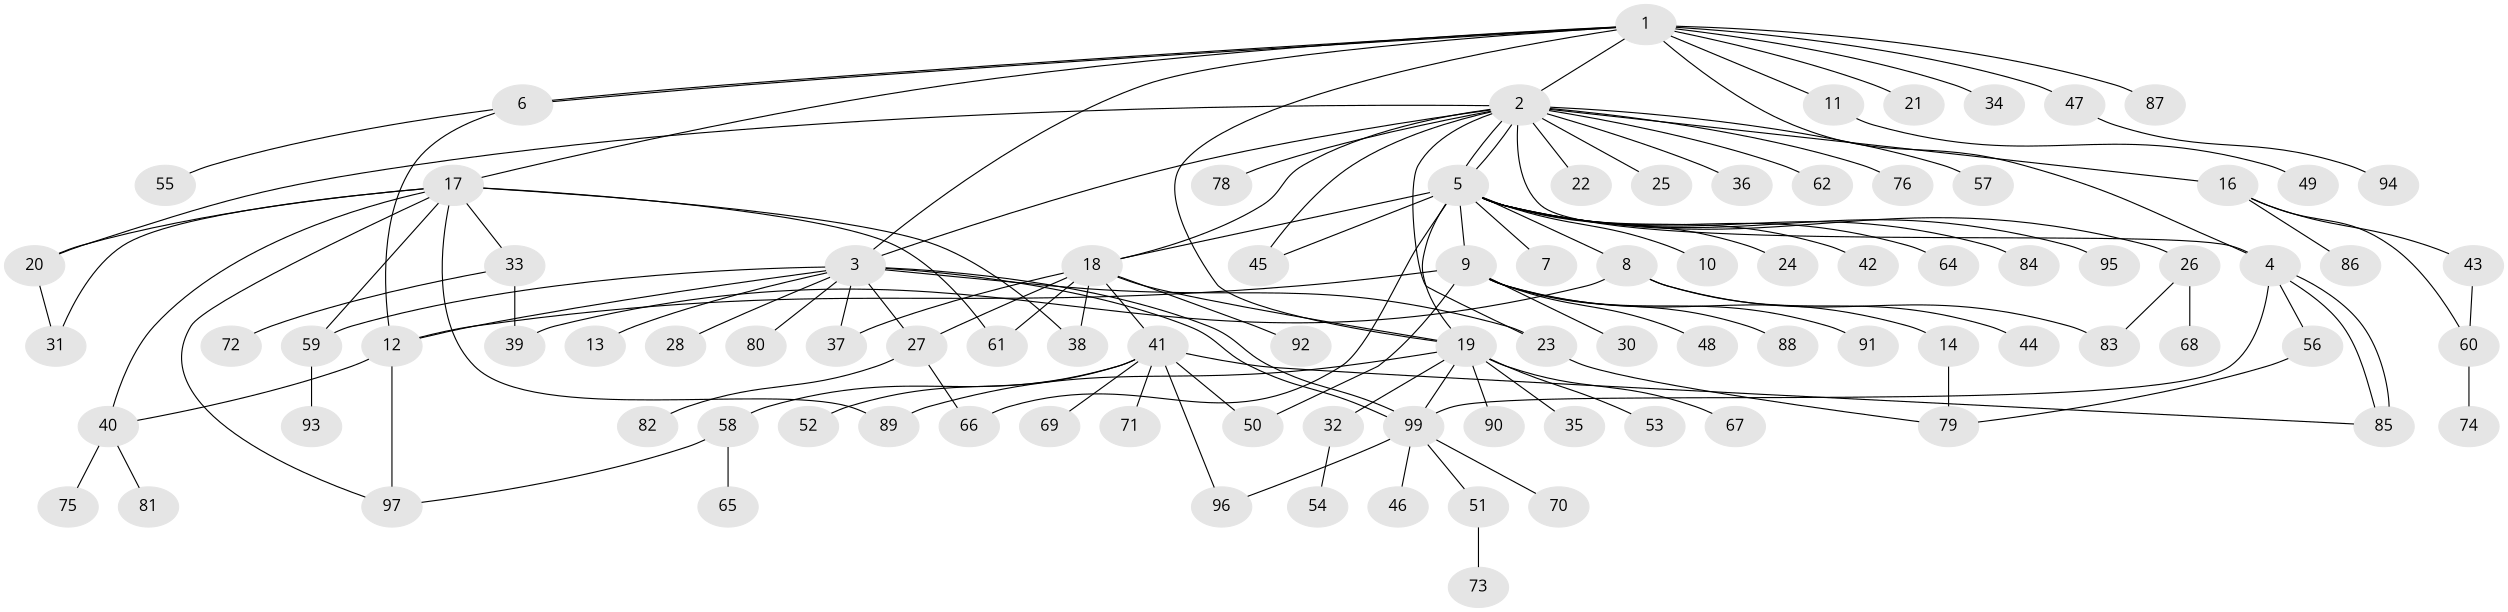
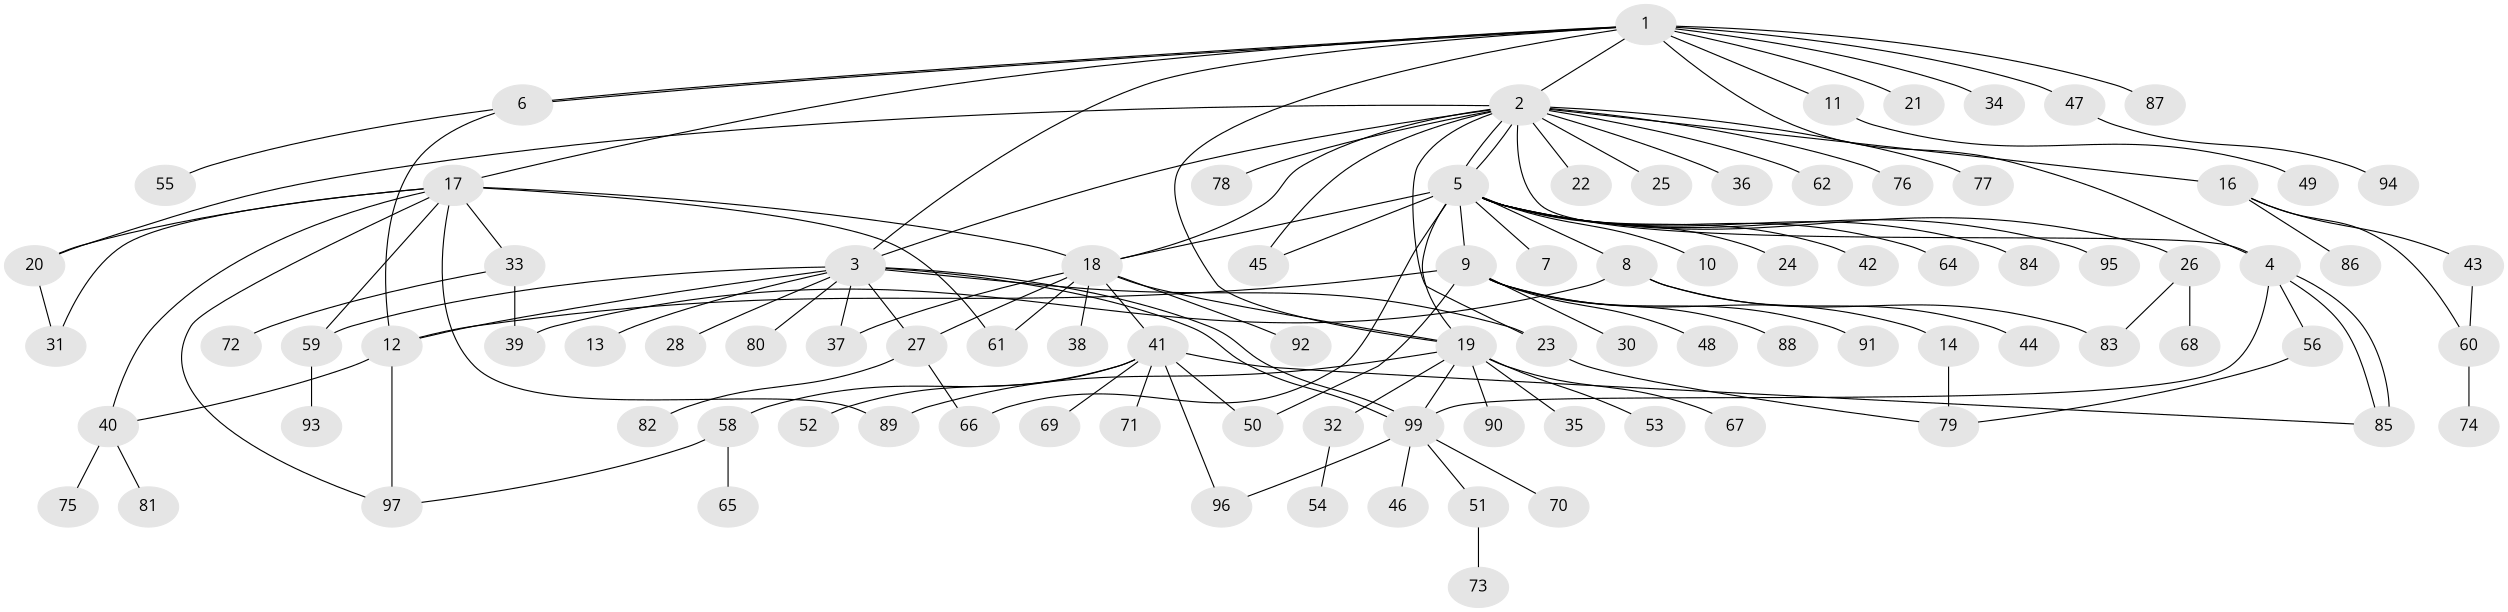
(1983, 185) -> (1983, 185)
(877, 230) -> (776, 209)
